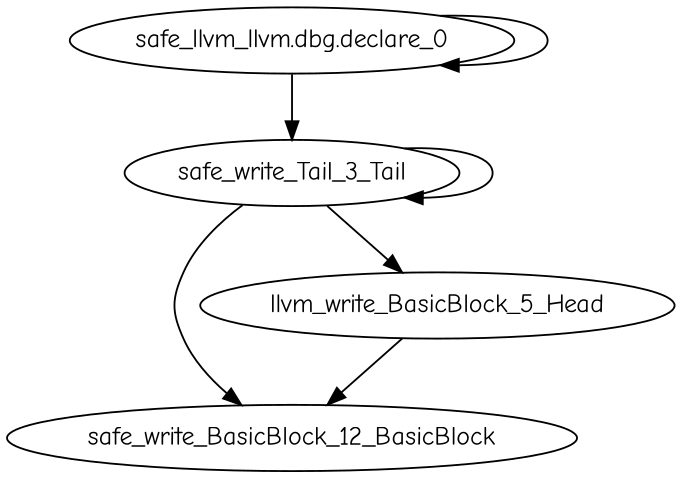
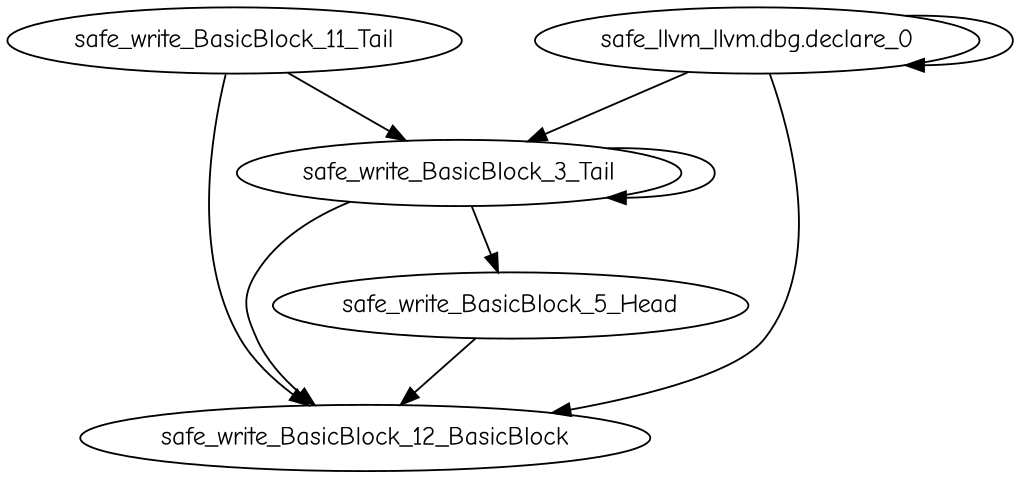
none -> (235, 40)
(292, 173) -> (459, 173)
(437, 305) -> (511, 305)
none -> (781, 310)
